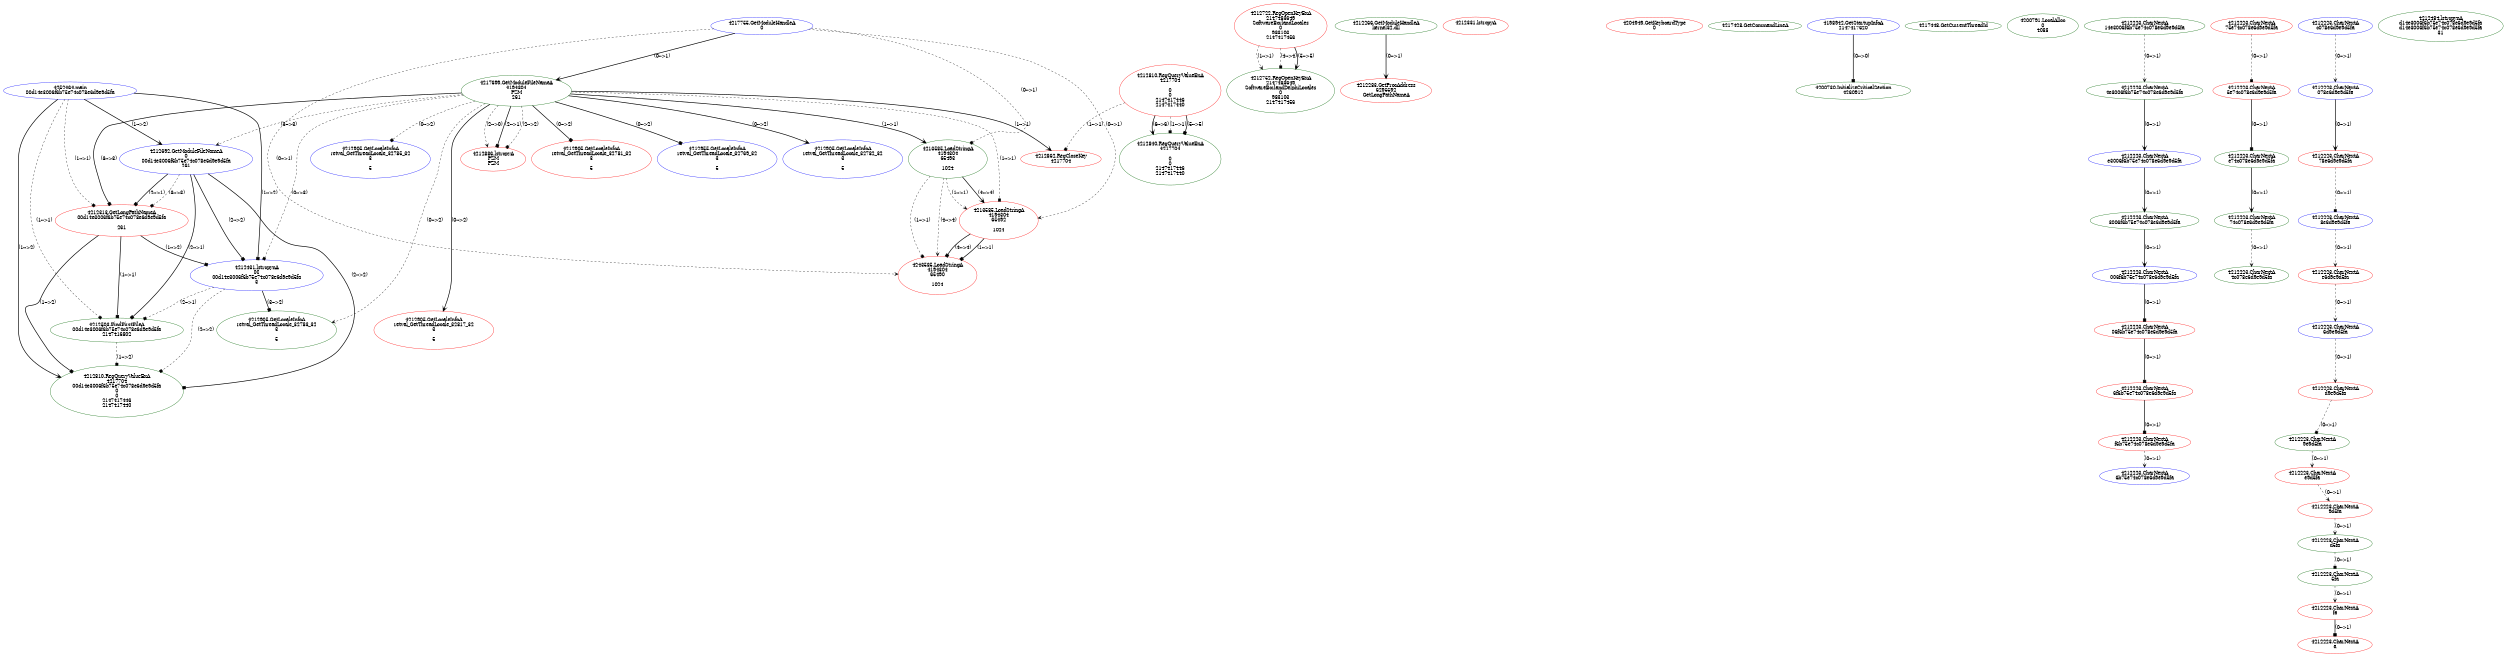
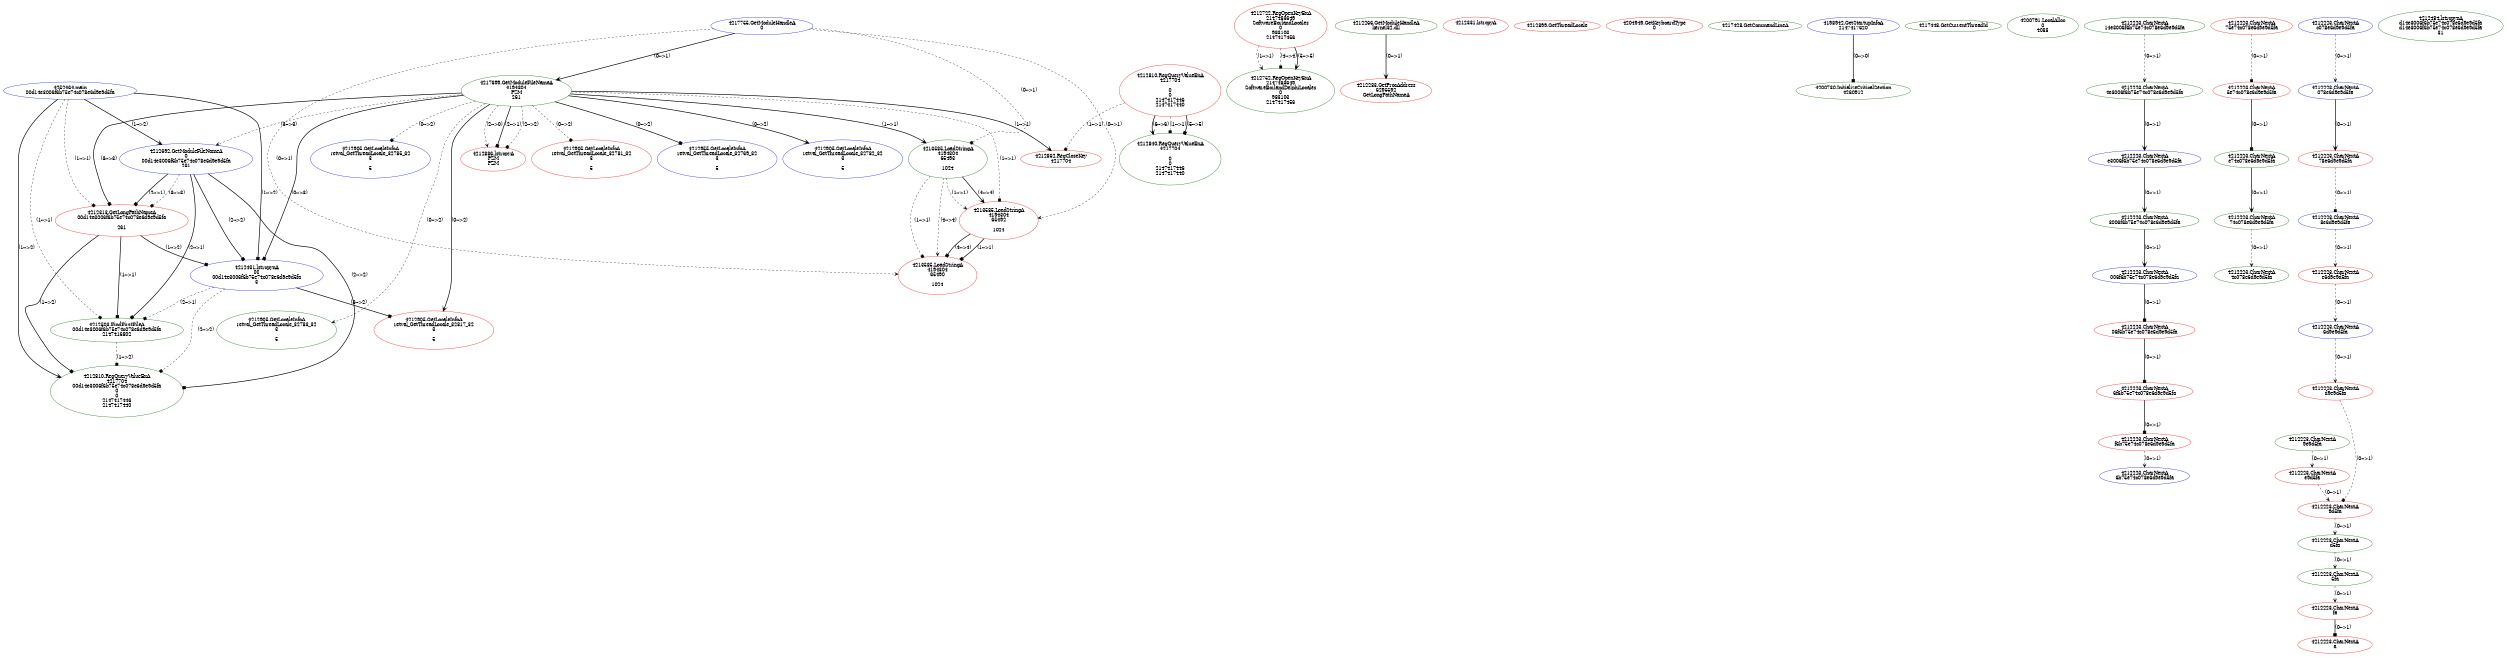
none -> (1557, 26)
(551, 122) -> (551, 122)
(320, 125) -> (320, 125)
(938, 275) -> (938, 275)
(265, 299) -> (342, 302)
(2324, 415) -> (2355, 449)
(2335, 559) -> (2335, 559)
